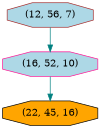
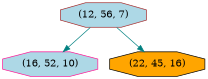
(50, 85) -> (128, 37)
